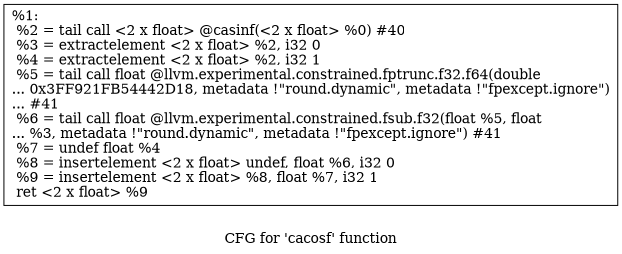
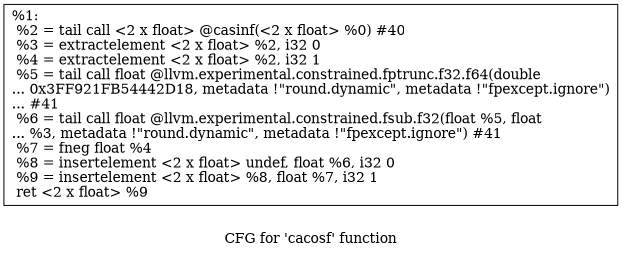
(86, 149) -> (82, 149)
